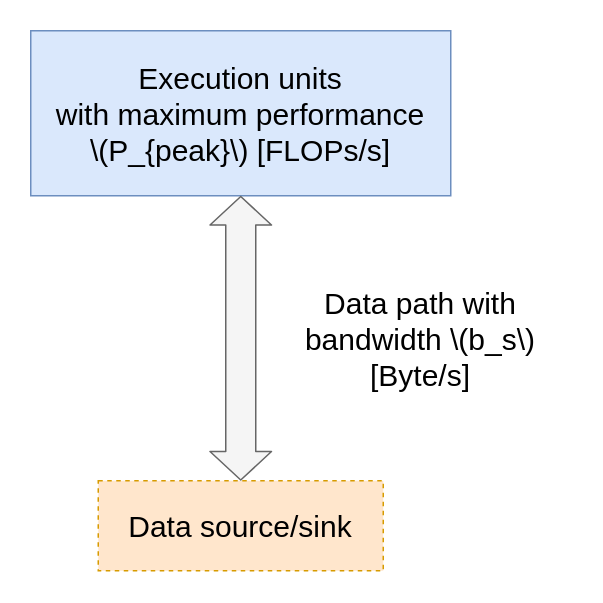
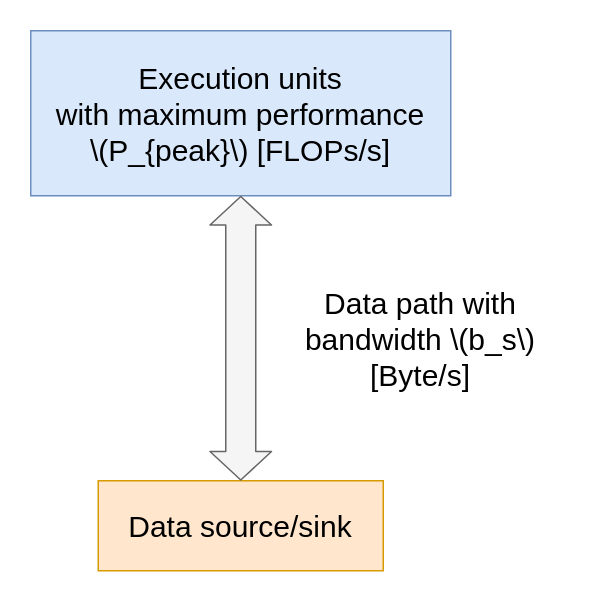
(241, 526) -> (241, 526)
